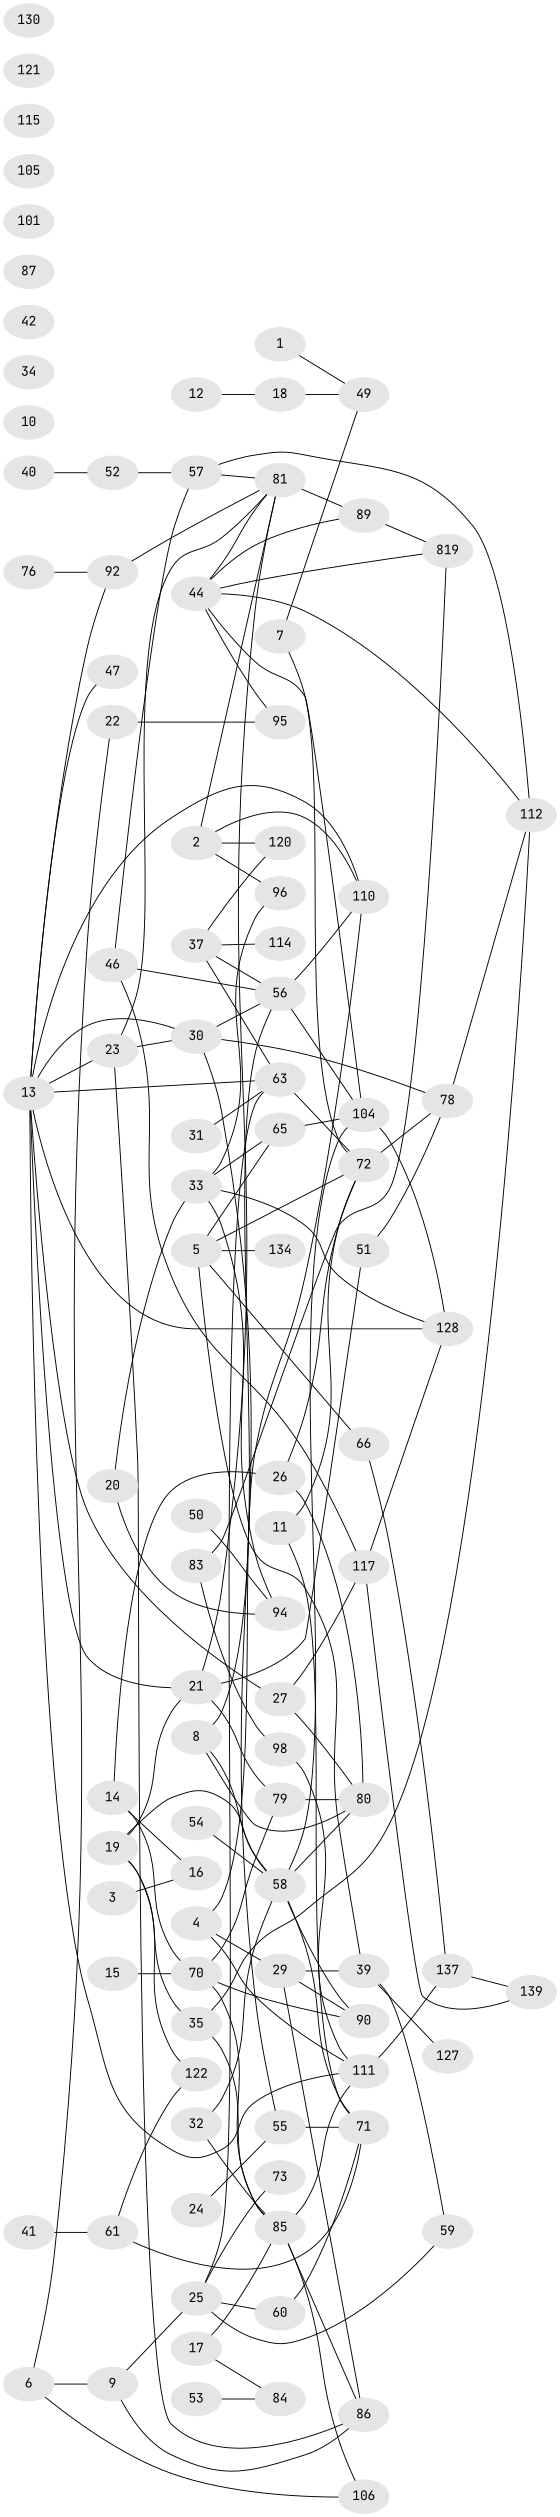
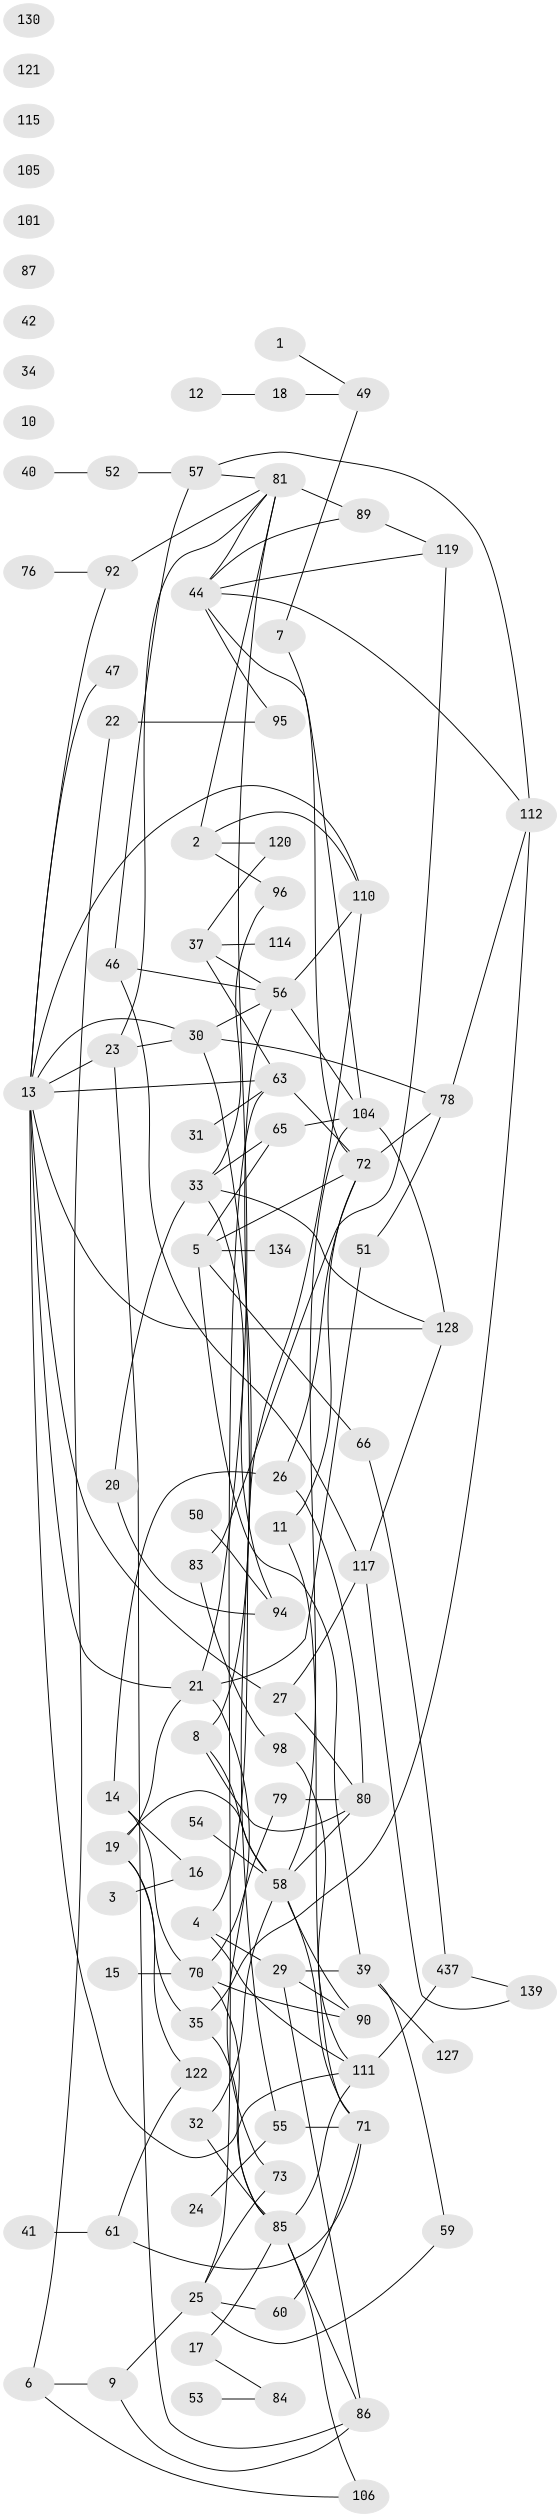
(448, 551) -> (448, 551)
(235, 1736) -> (238, 1932)
(448, 1971) -> (448, 1971)
